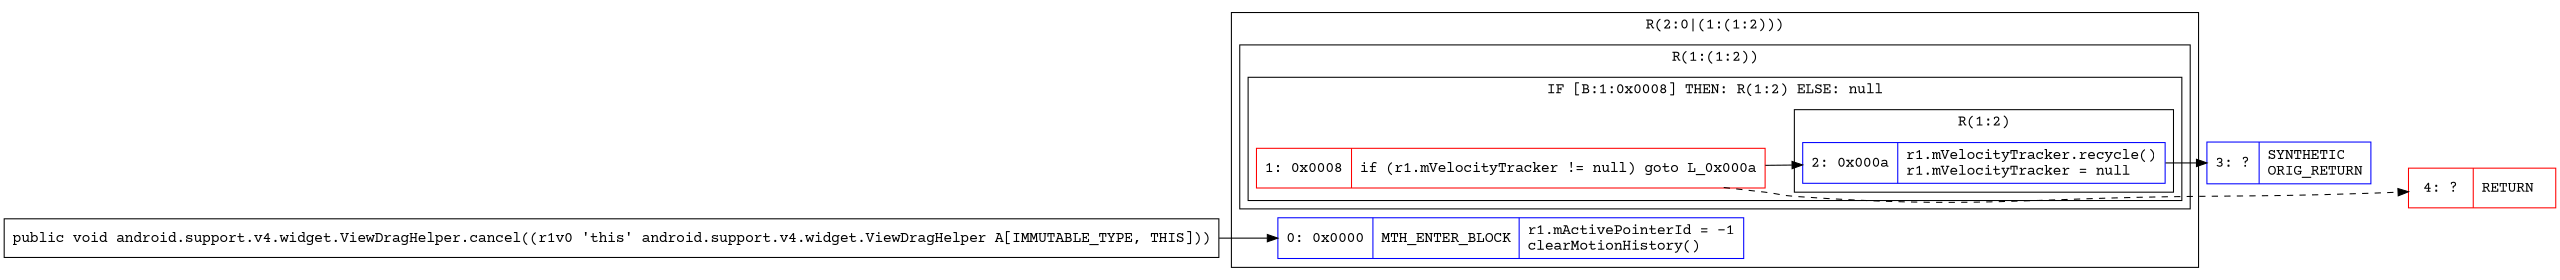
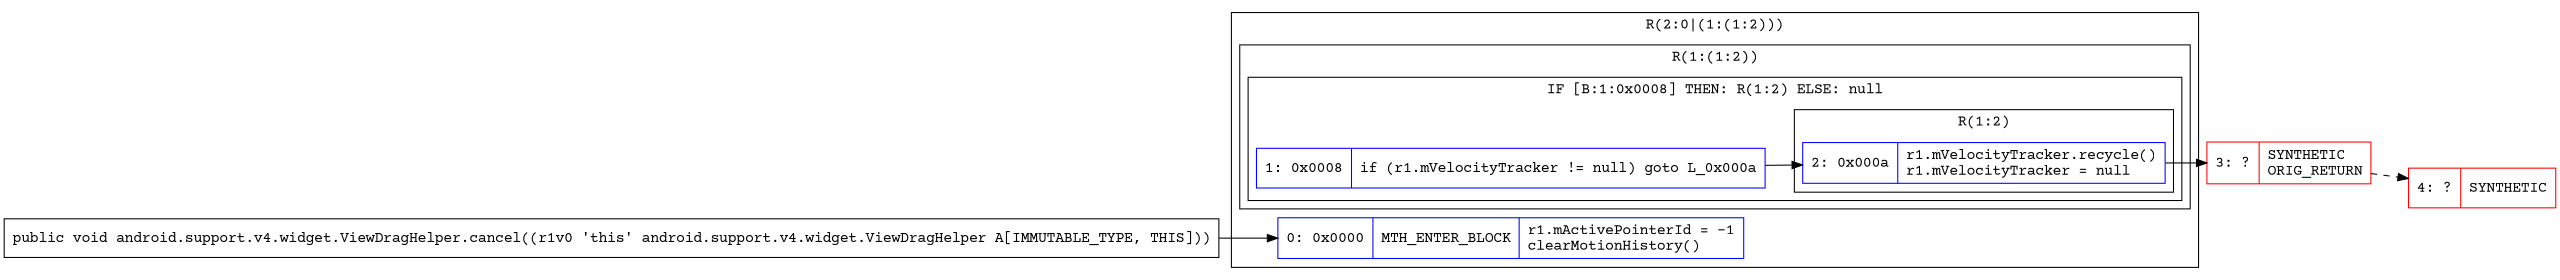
(2289, 163) -> (2289, 163)
(1511, 168) -> (1511, 168)
(2508, 187) -> (2508, 187)
(2212, 196) -> (2384, 175)
